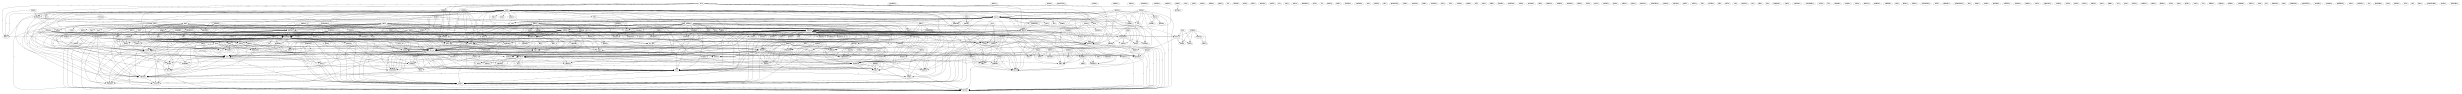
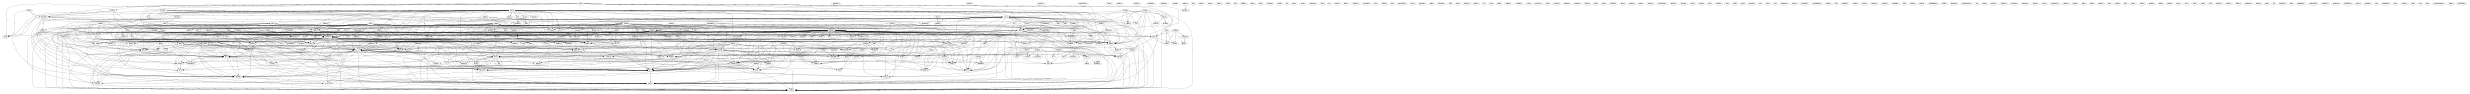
none -> (517, 24)
